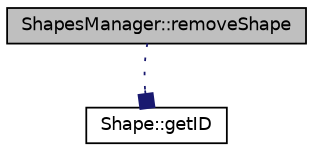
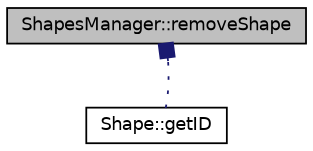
(145, 67) -> (168, 85)
